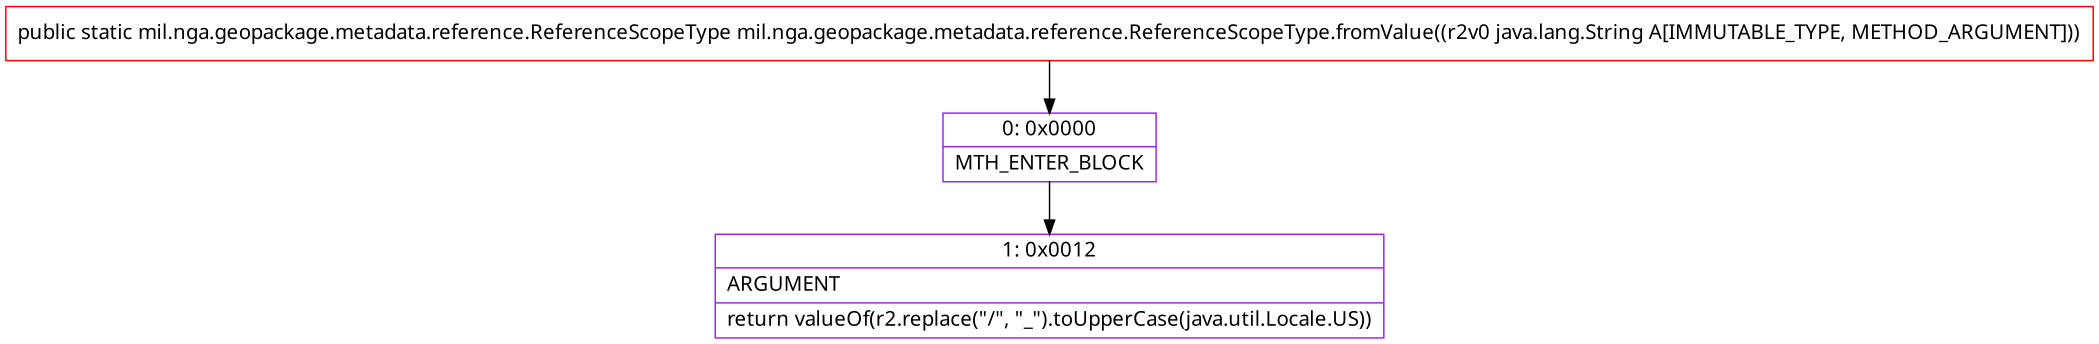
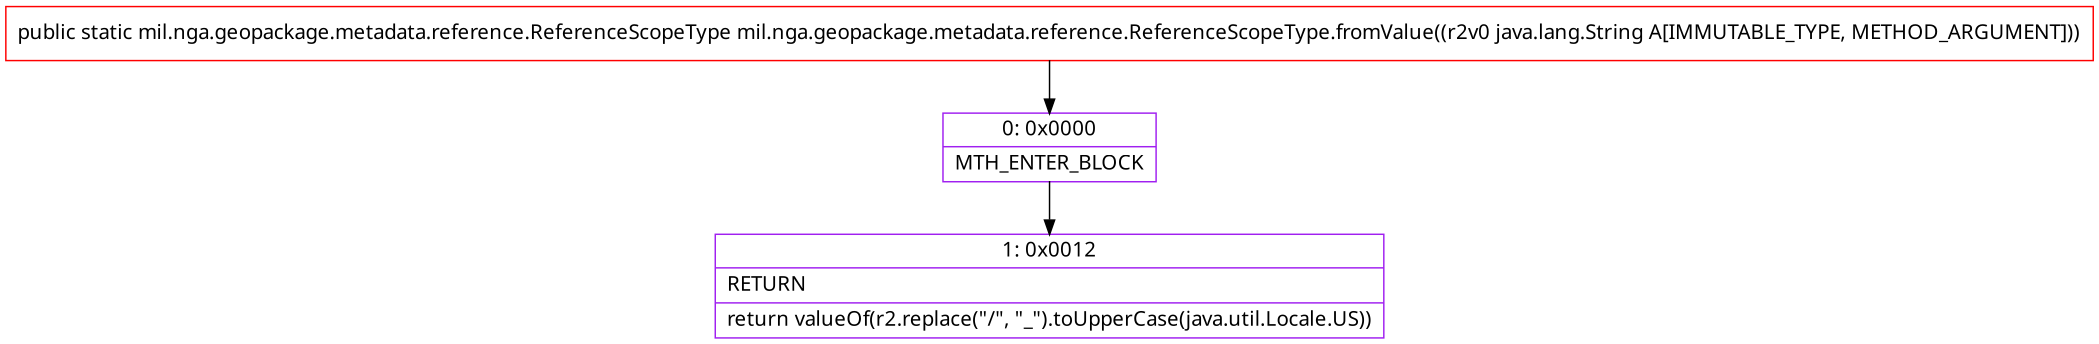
(784, 285) -> (767, 285)
